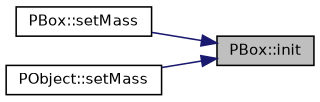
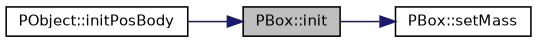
(177, 36) -> (360, 22)
(84, 80) -> (97, 22)
